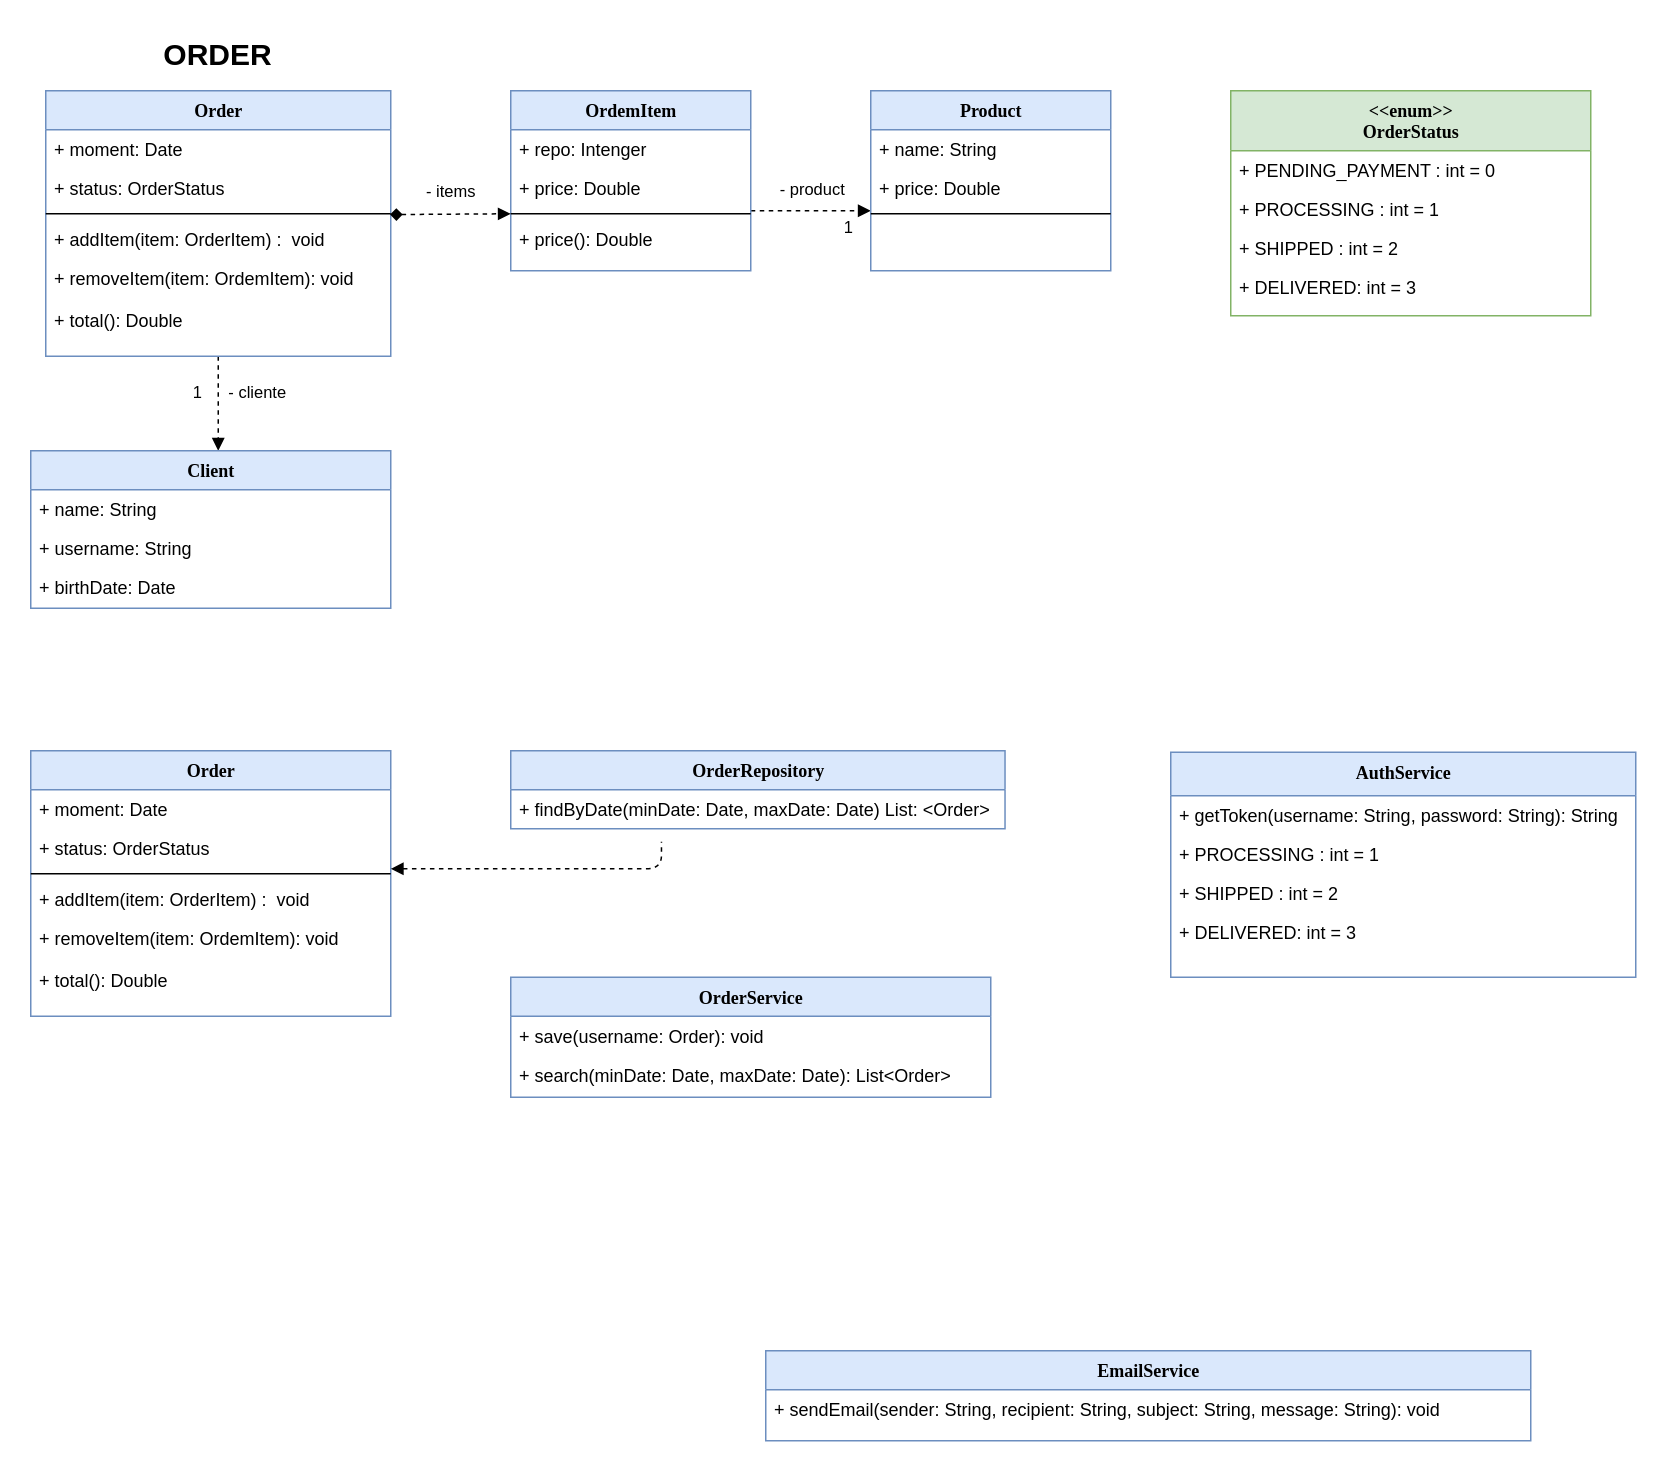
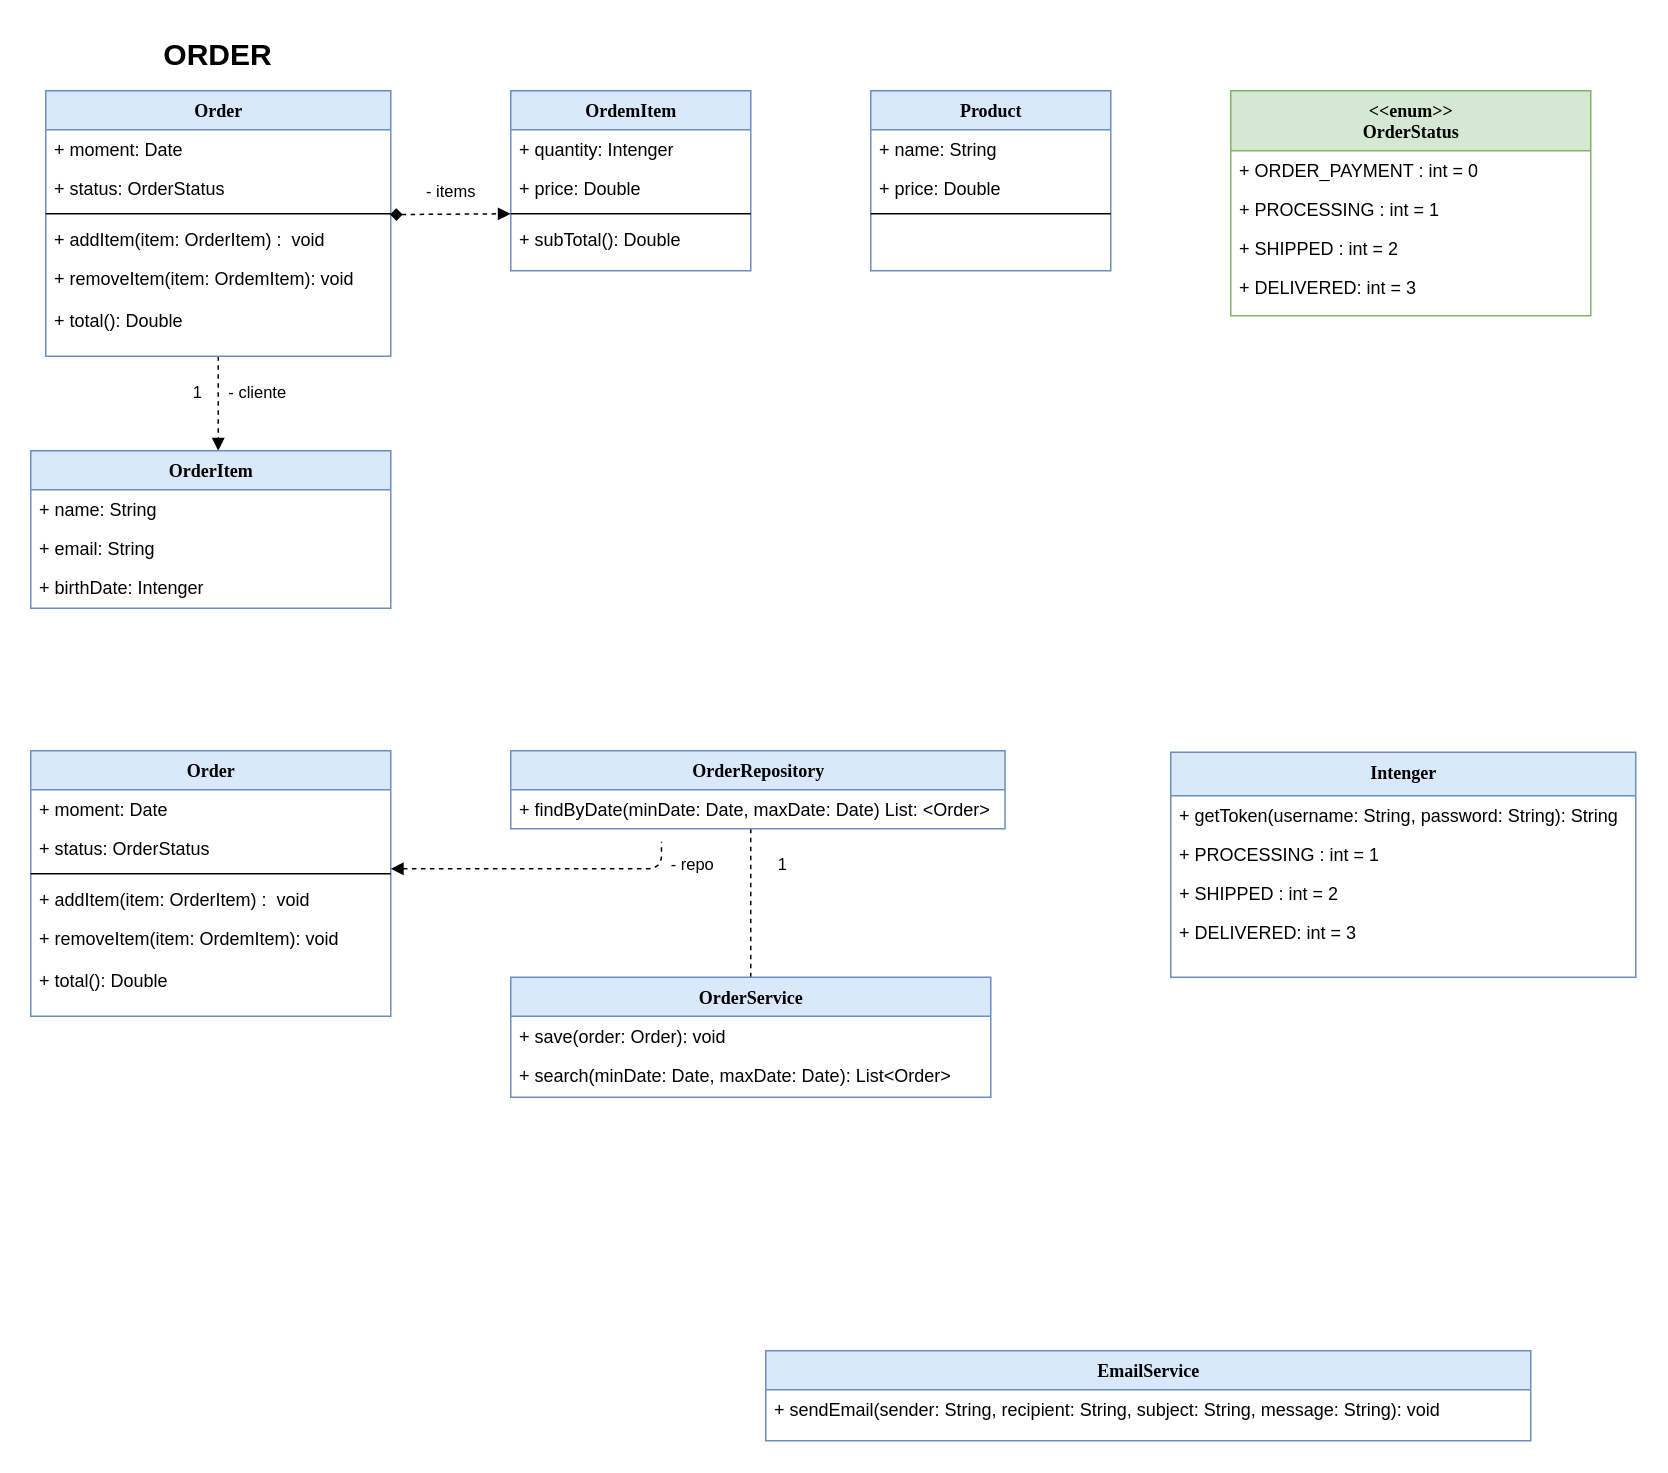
(593, 151) -> (611, 151)
(1359, 172) -> (1349, 172)
(804, 211) -> none
(594, 241) -> (609, 241)
(212, 472) -> (212, 472)
(121, 550) -> (101, 550)
(116, 589) -> (136, 589)
(1404, 774) -> (1404, 774)
none -> (751, 903)
(652, 1038) -> (637, 1038)
